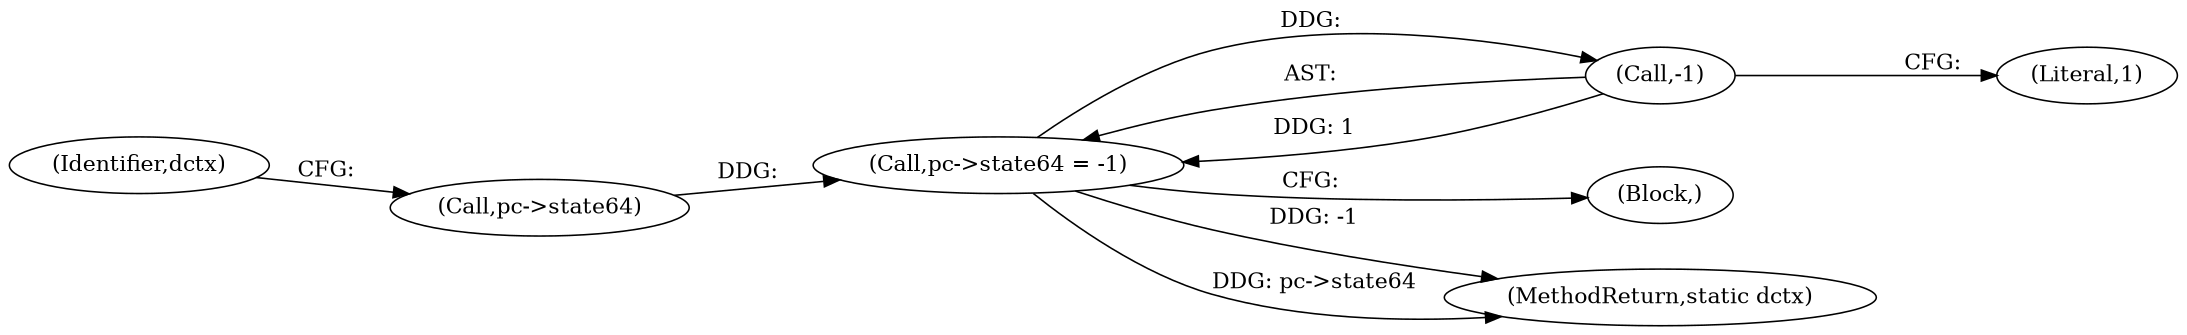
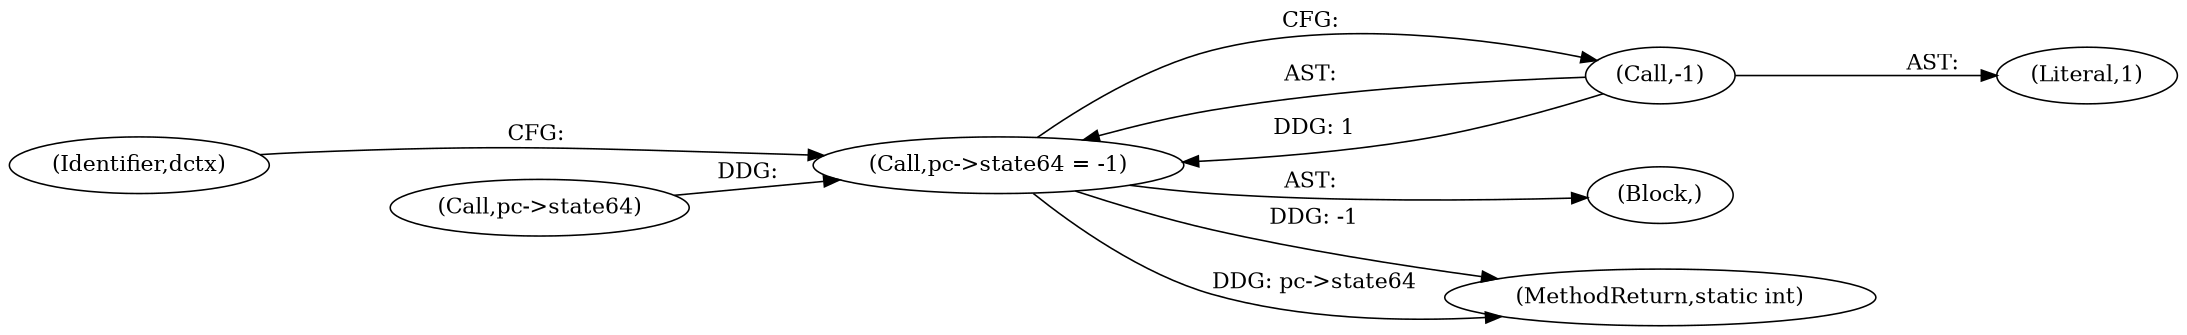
(1314, 21) -> (1314, 21)
(1936, 64) -> (1936, 64)
(1314, 182) -> (1314, 182)
(325, 185) -> (534, 148)
(1660, 297) -> (1660, 297)
